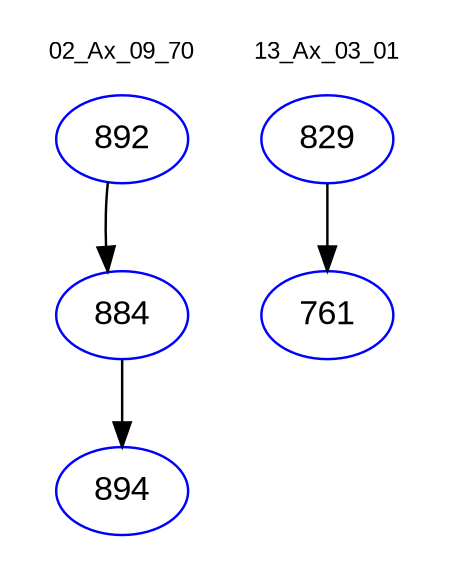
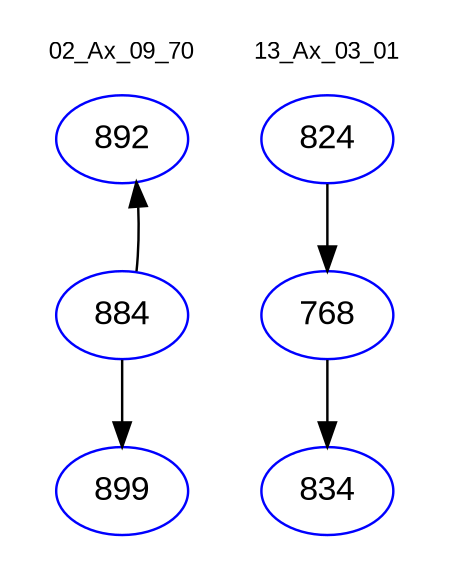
(327, 139) -> (327, 139)
(106, 215) -> (138, 239)
(327, 315) -> (327, 315)
(122, 491) -> (122, 491)
none -> (327, 491)
